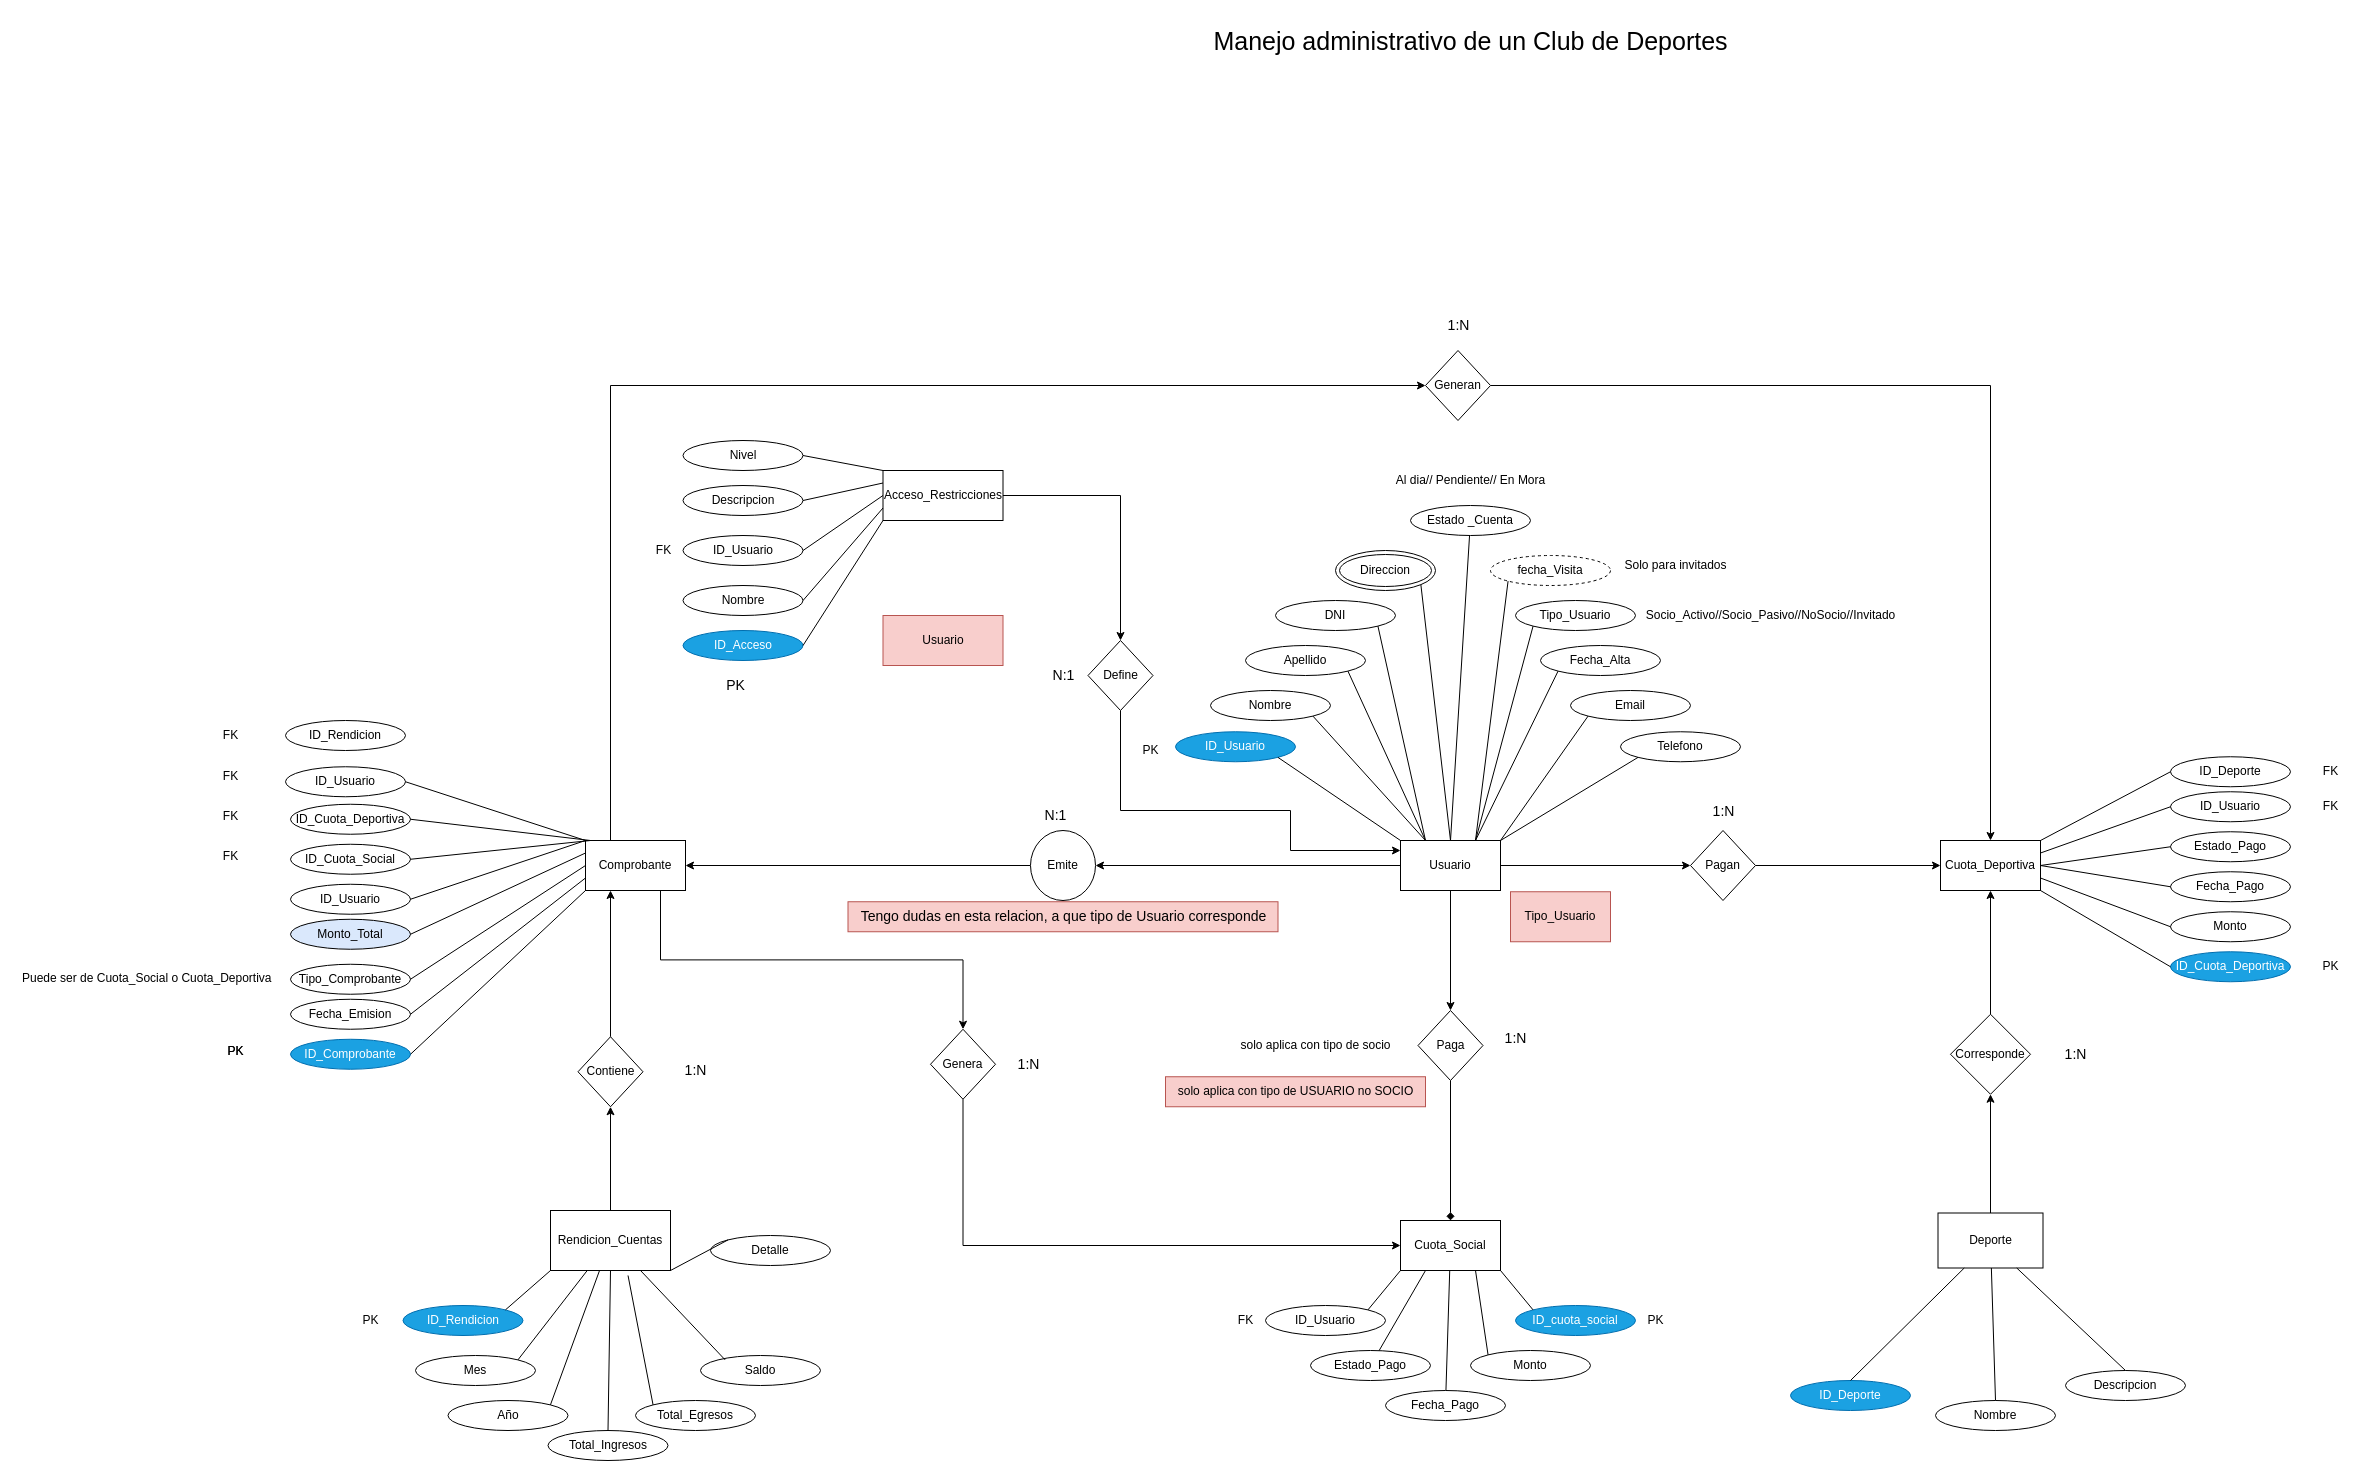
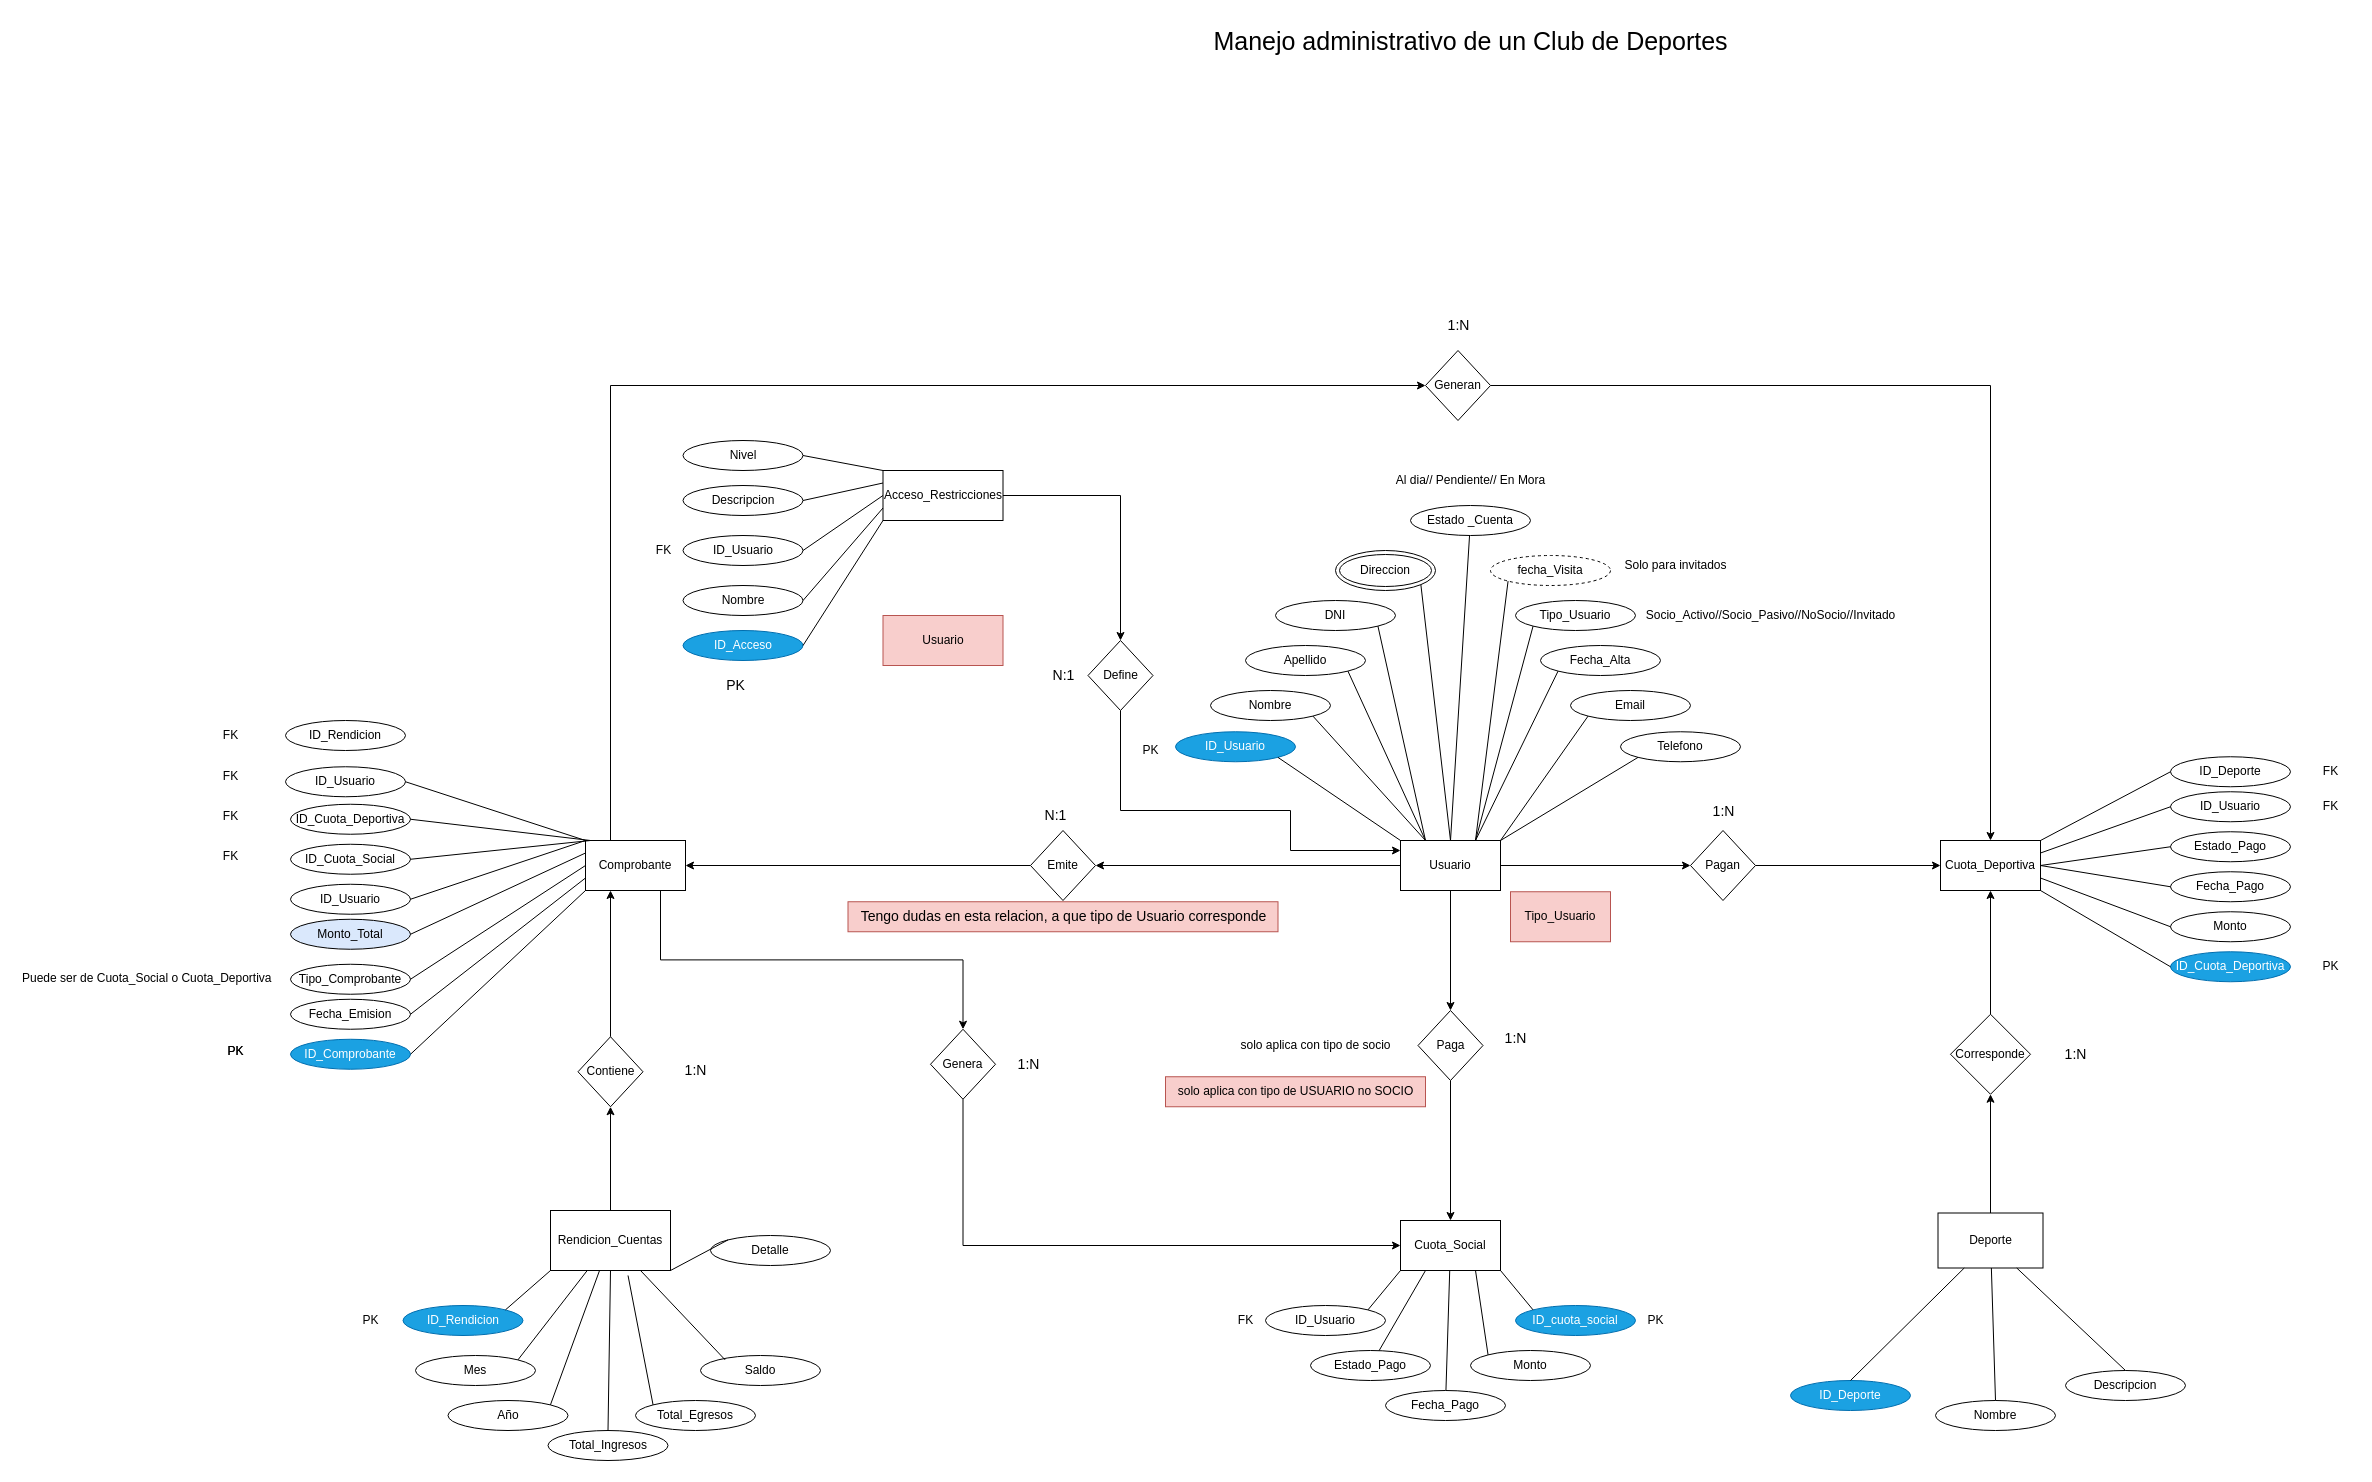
(1063, 866) -> (1063, 866)
(1451, 1212) -> (1451, 1212)
